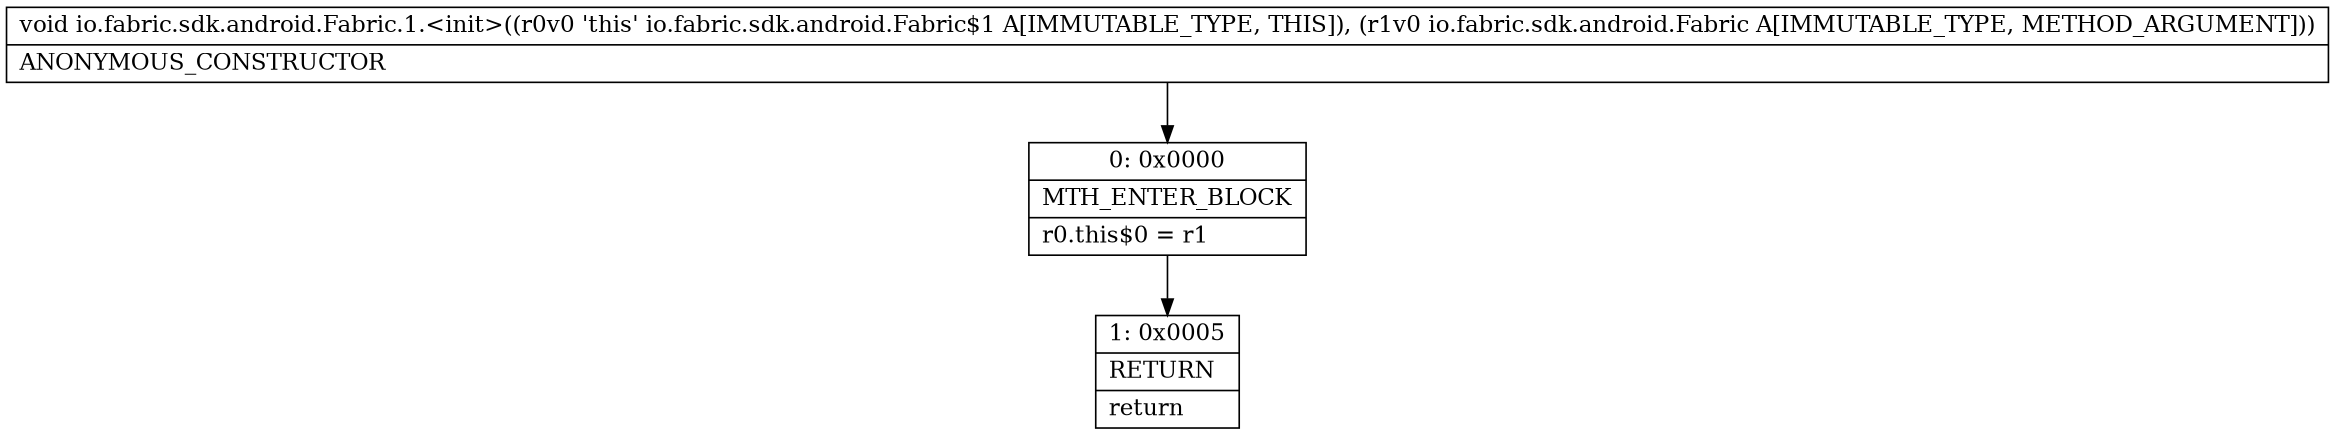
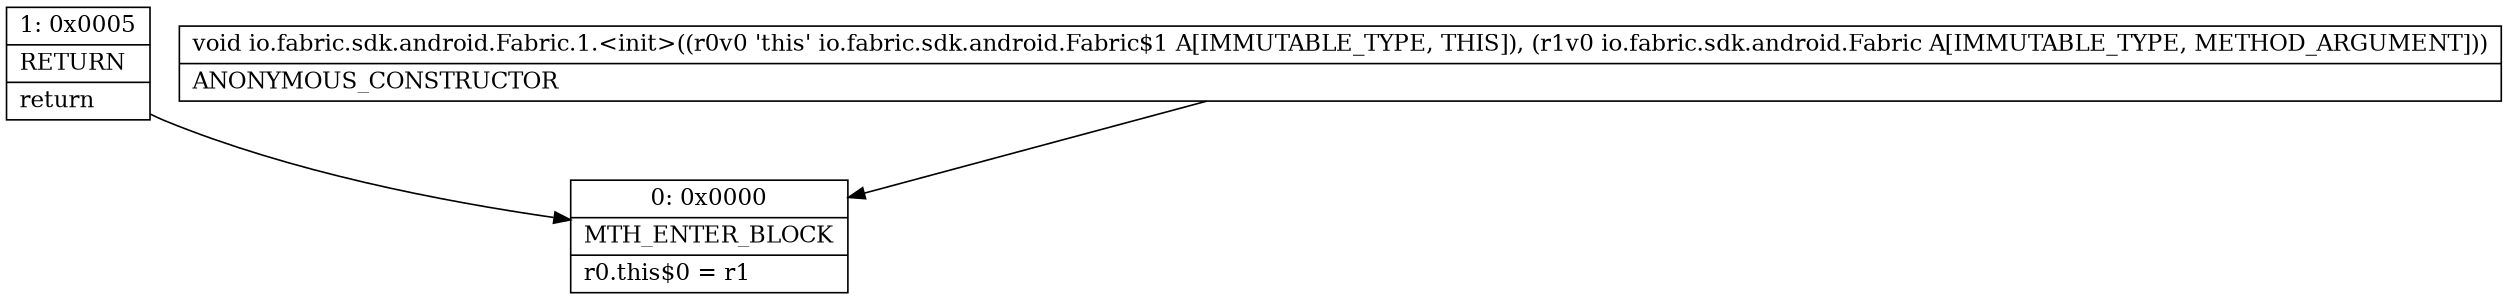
(1167, 277) -> (349, 178)
